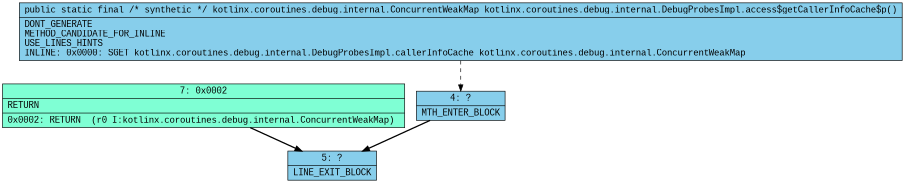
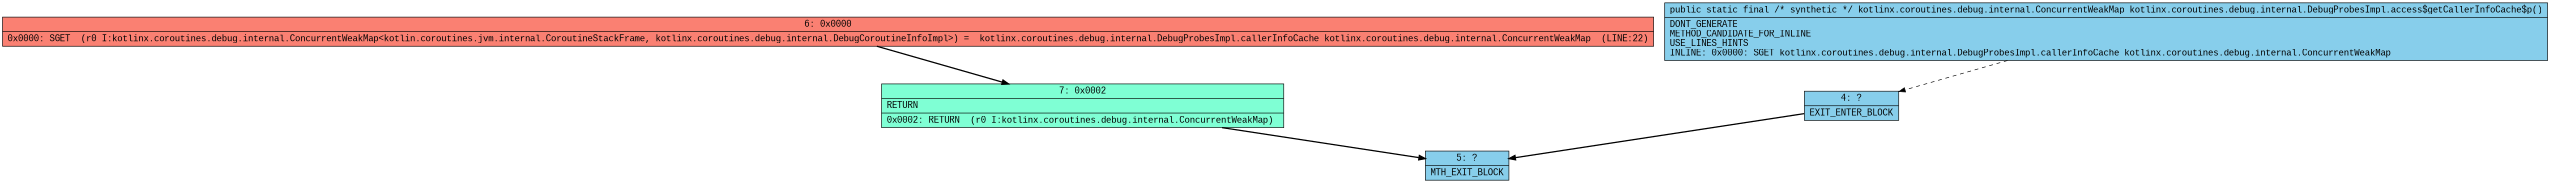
none -> (828, 32)
(461, 113) -> (1852, 113)
(332, 173) -> (1467, 173)
